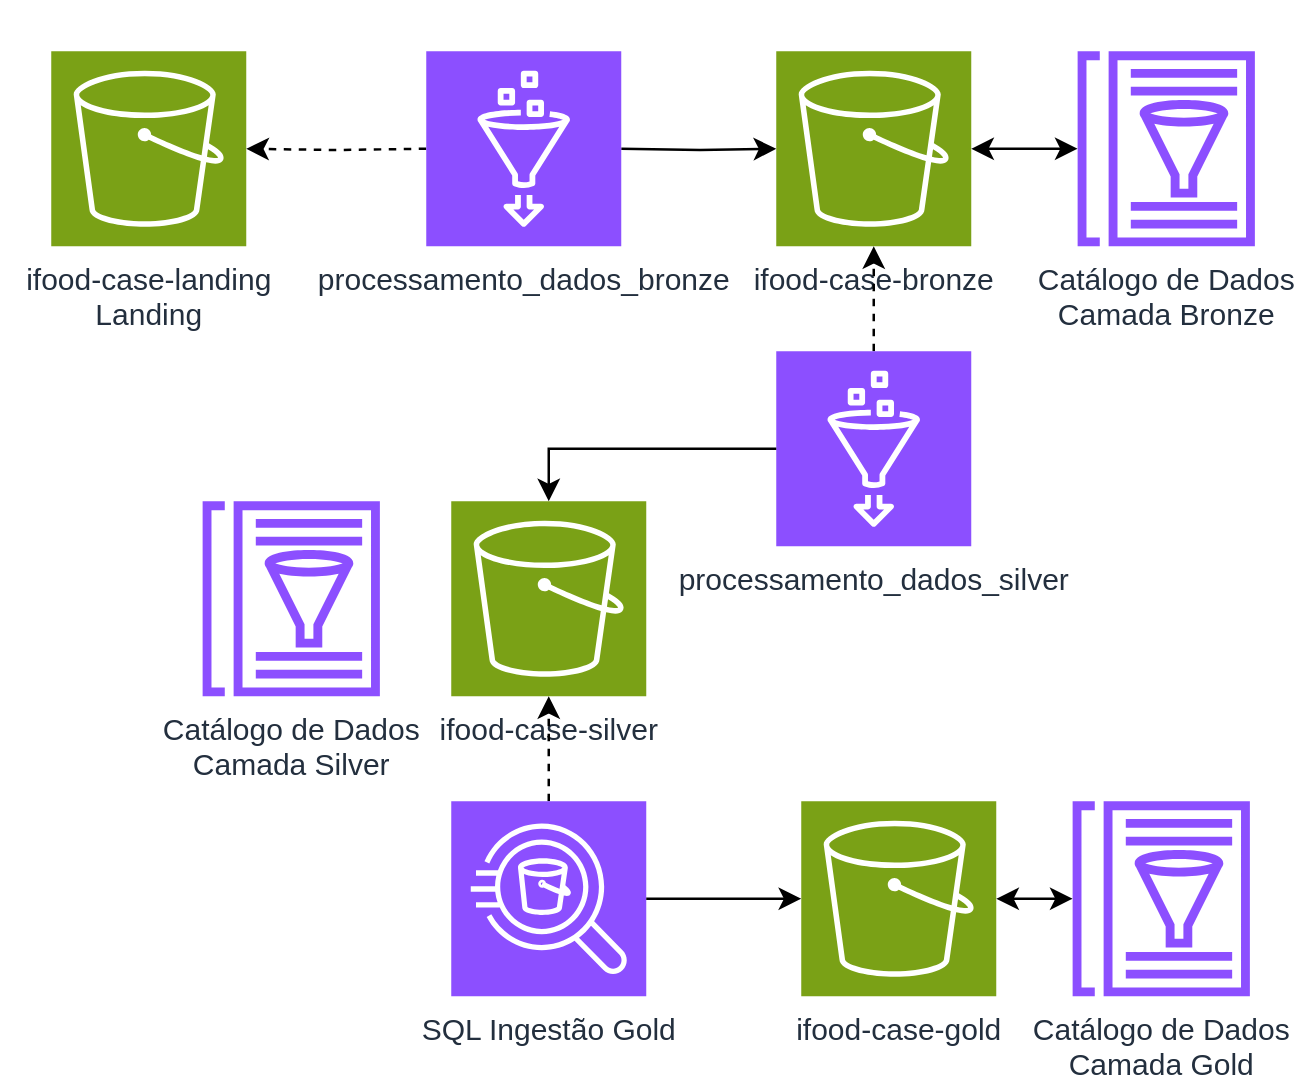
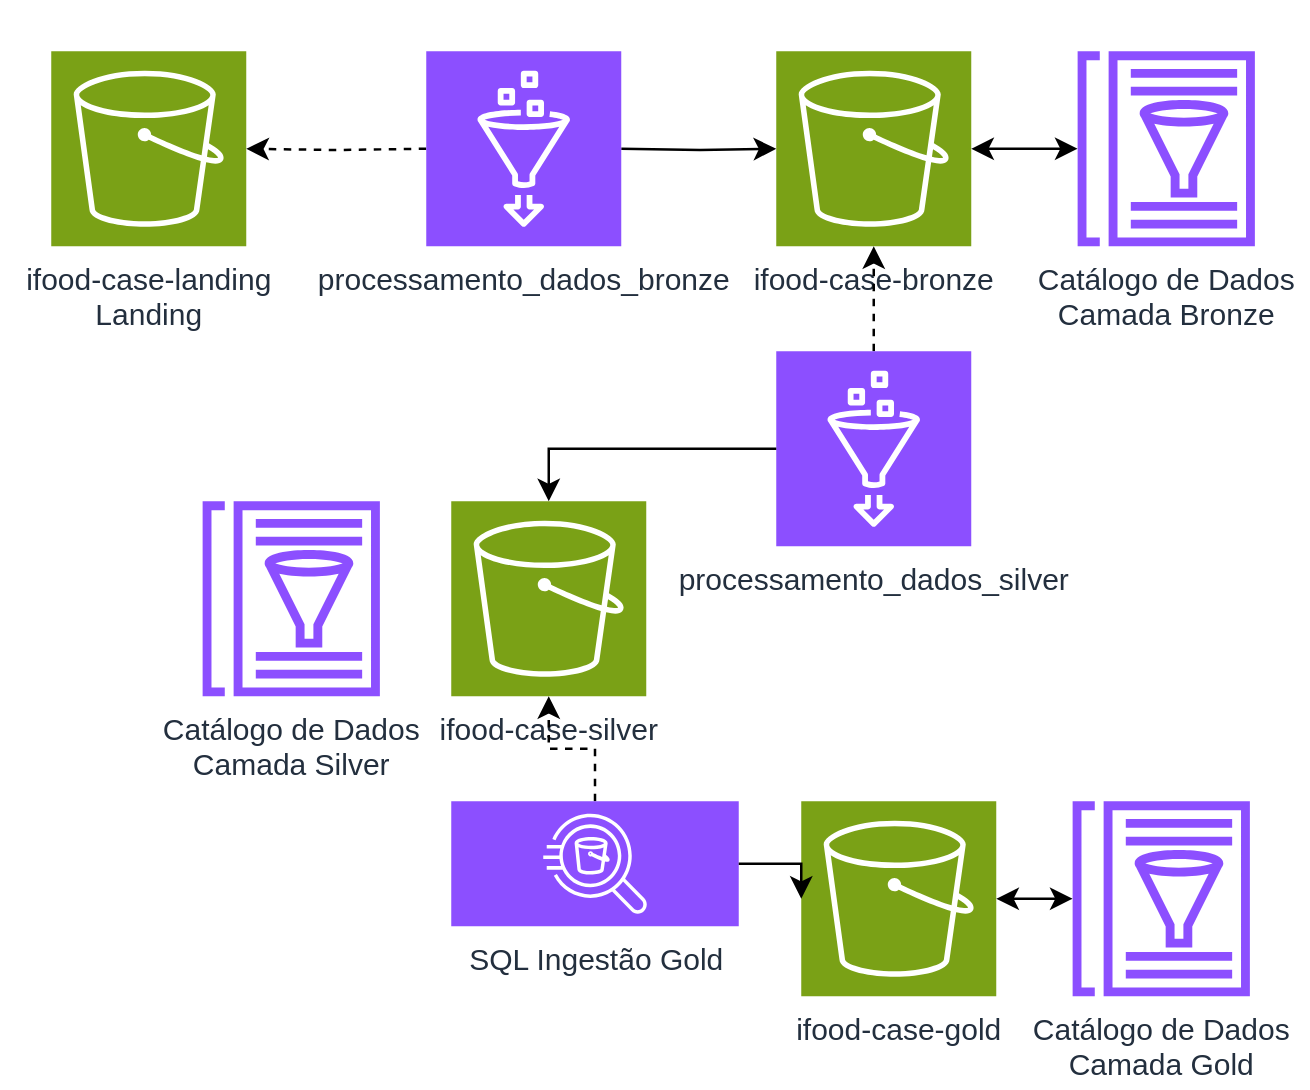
(549, 899) -> (595, 864)
